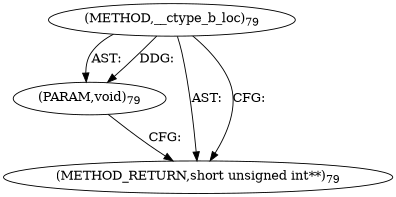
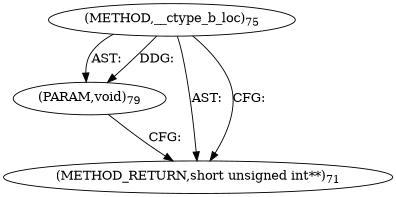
(252, 19) -> (252, 19)
(333, 176) -> (333, 176)
